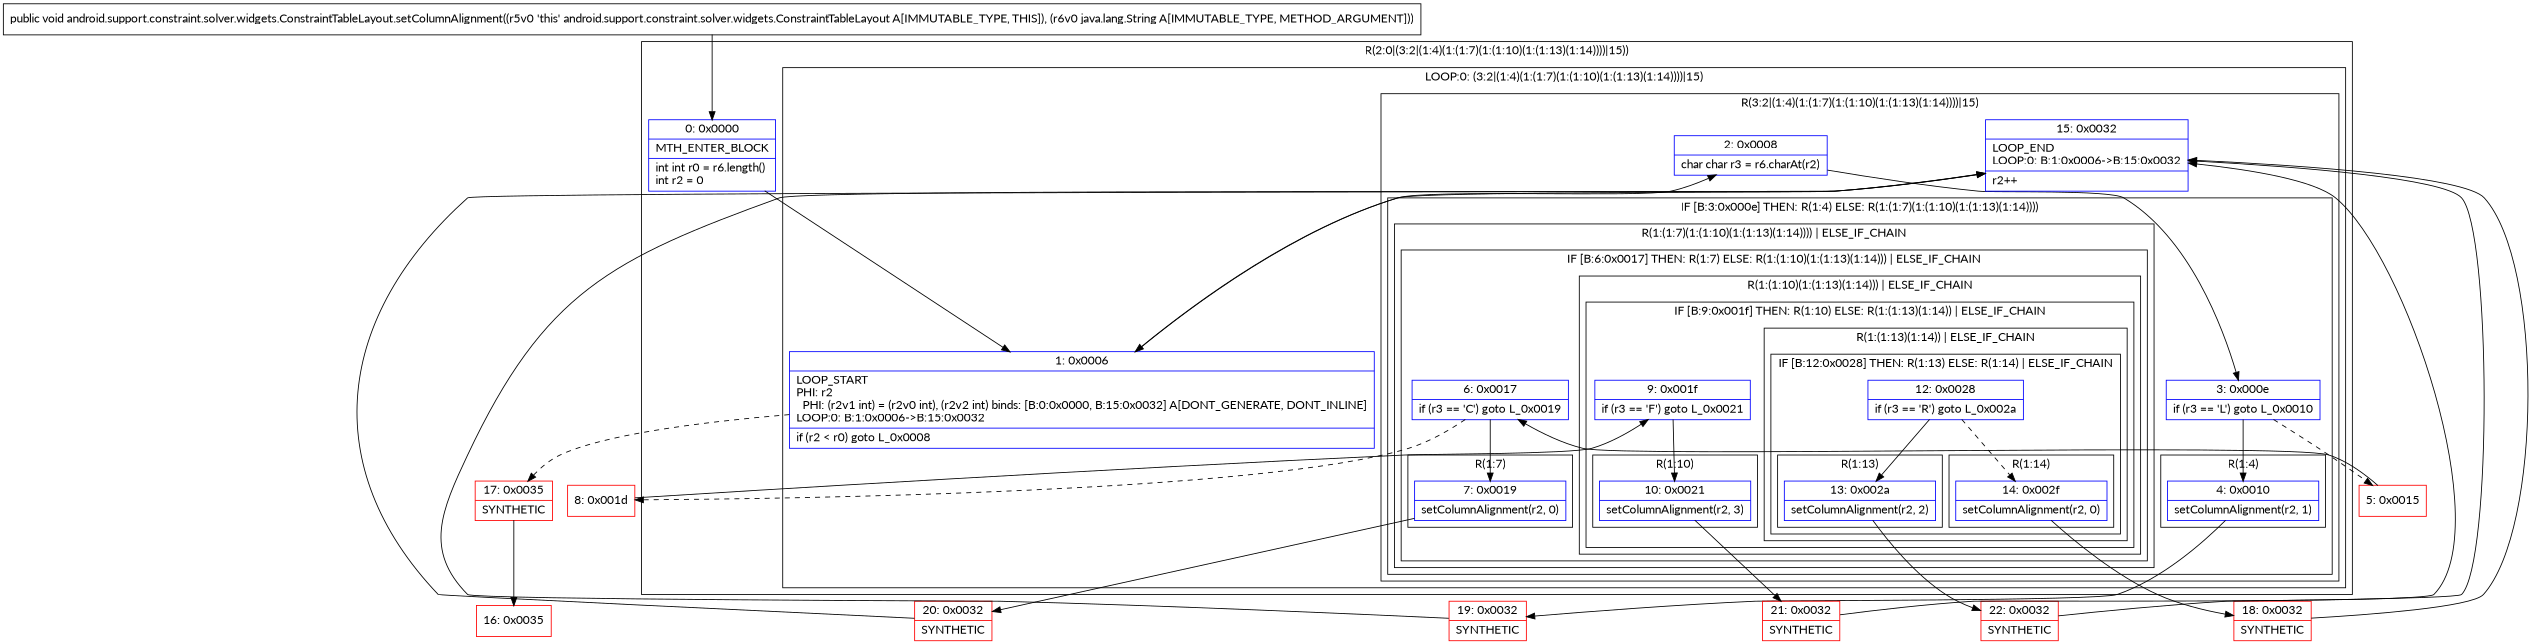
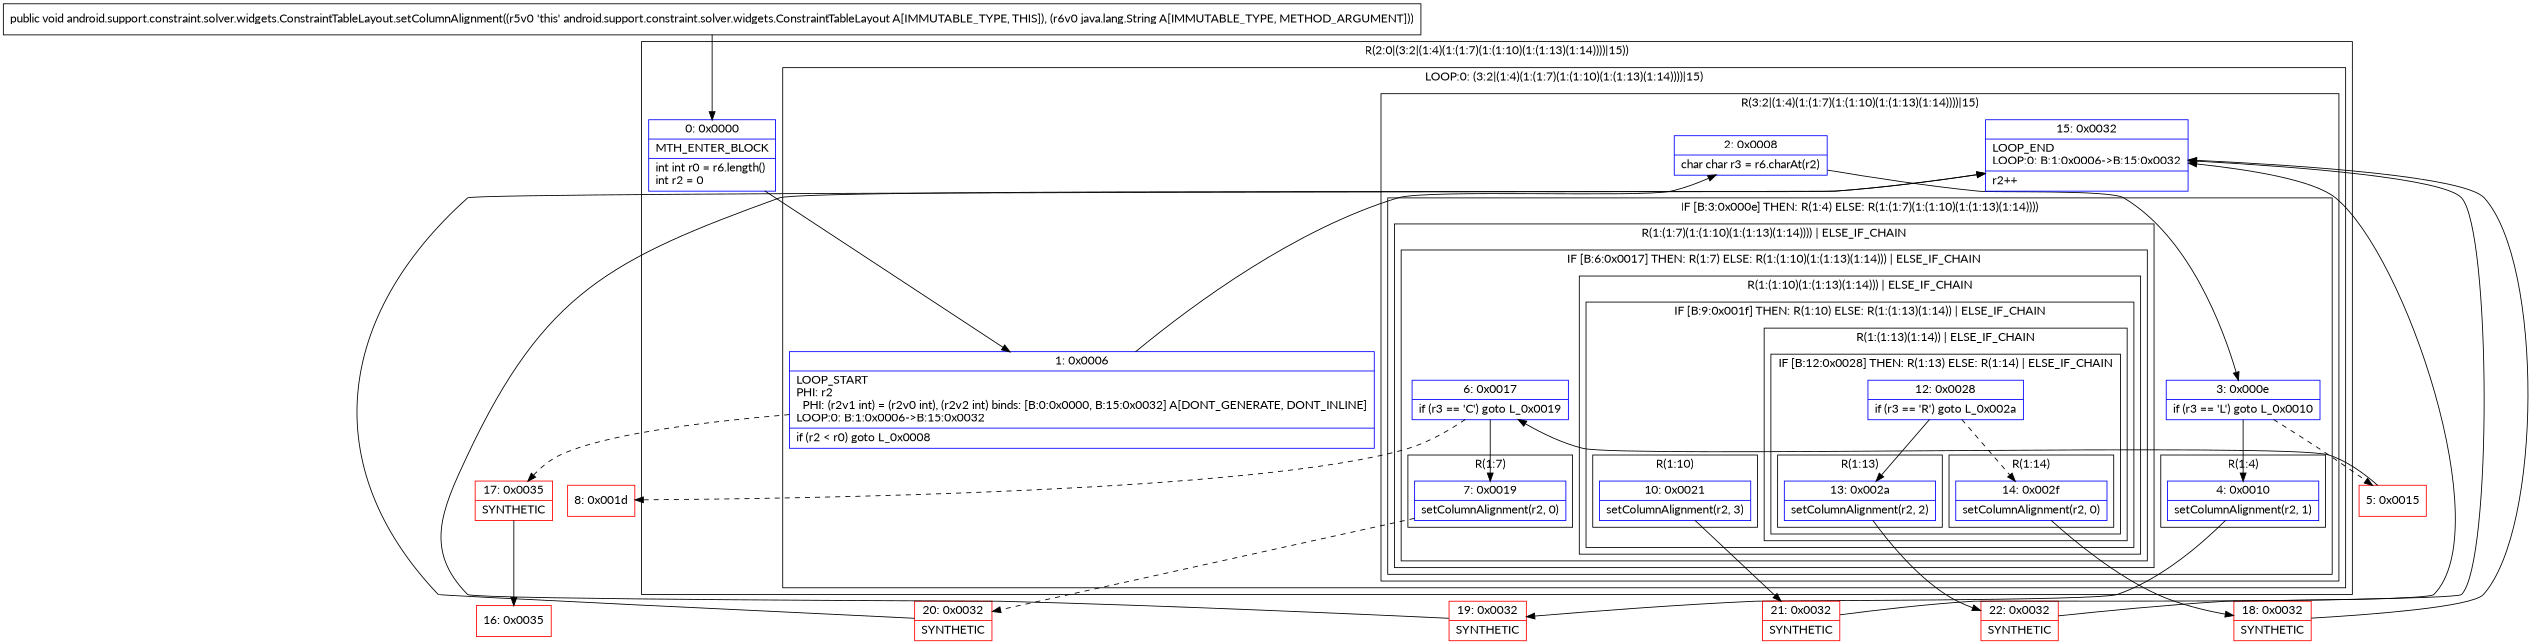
(1543, 193) -> none
(1673, 400) -> none
(1208, 564) -> (1208, 564)
